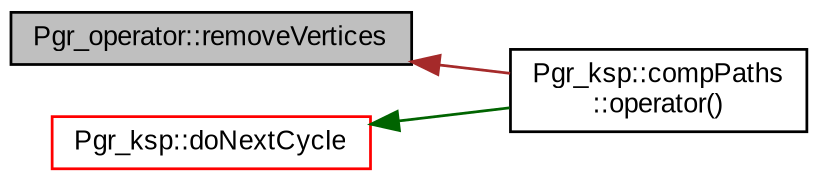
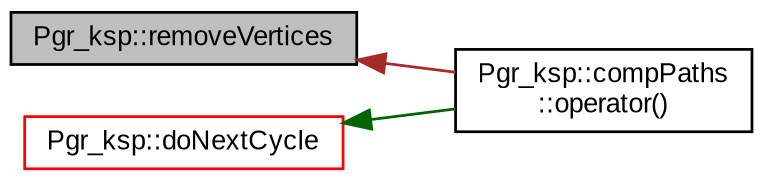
(211, 38) -> (184, 38)
